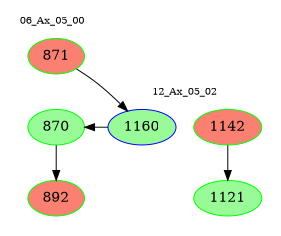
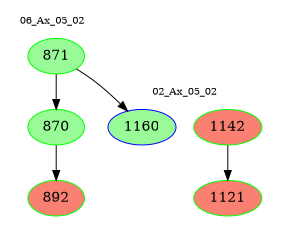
(52, 21) -> (52, 21)
(56, 56) -> (56, 56)
(185, 92) -> (185, 92)
(101, 127) -> (56, 87)
(228, 198) -> (228, 198)
